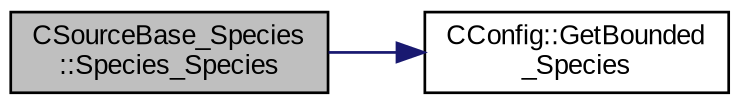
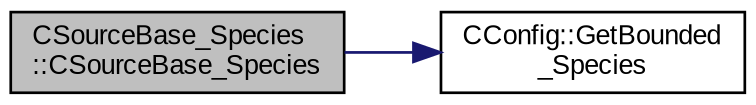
(169, 52) -> (177, 52)
